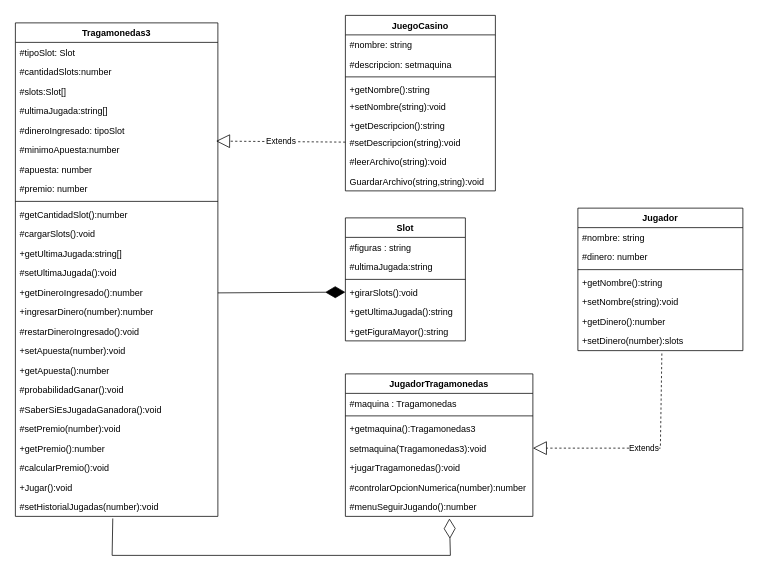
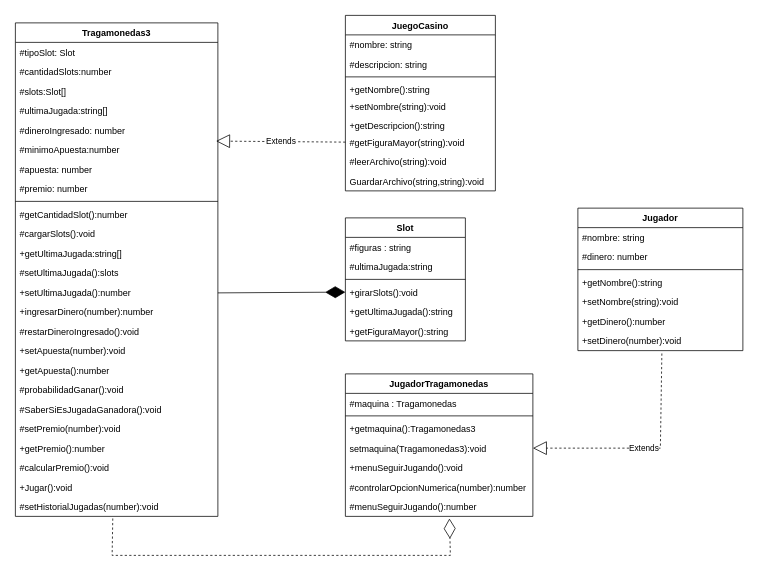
(404, 65) -> (394, 65)
(79, 131) -> (76, 131)
(414, 143) -> (415, 143)
(73, 273) -> (75, 273)
(88, 293) -> (79, 293)
(639, 341) -> (636, 341)
(410, 468) -> (409, 468)
(272, 555) -> (272, 555)
